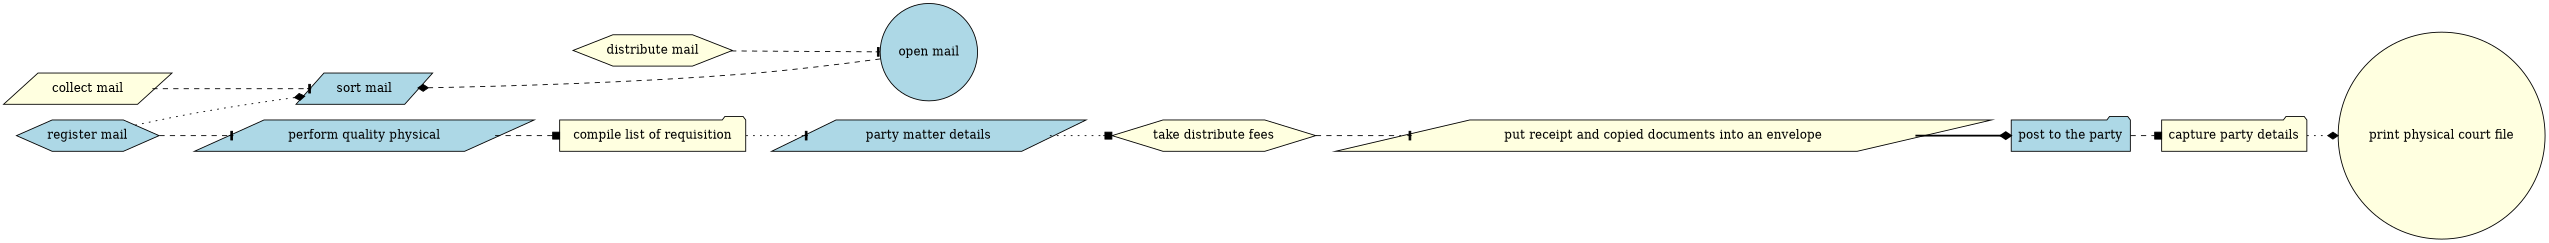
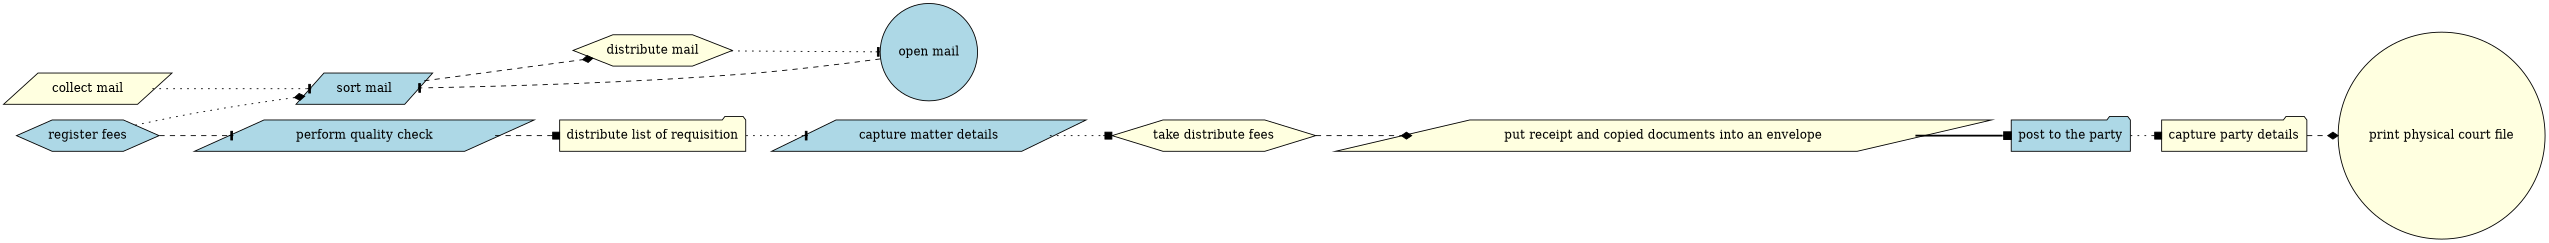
(803, 51) -> (803, 51)
none -> (503, 70)
(655, 80) -> (655, 80)
(230, 89) -> (230, 89)
(88, 136) -> (88, 136)
(364, 136) -> (364, 136)
(653, 136) -> (653, 136)
(929, 136) -> (929, 136)
(1358, 136) -> (1358, 136)
(1959, 136) -> (1959, 136)
(2142, 136) -> (2142, 136)
(2317, 136) -> (2317, 136)
